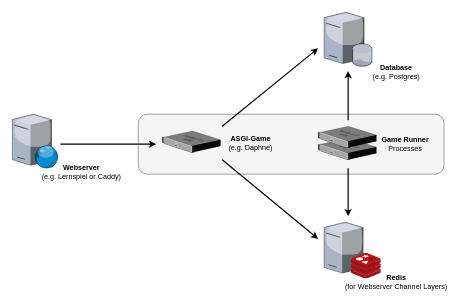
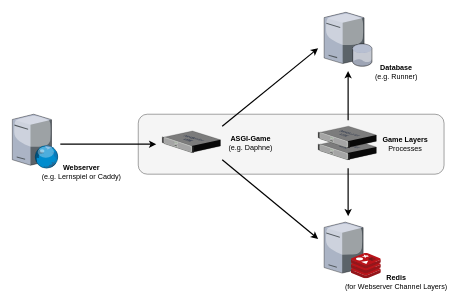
(397, 72) -> (397, 72)
(406, 144) -> (406, 144)
